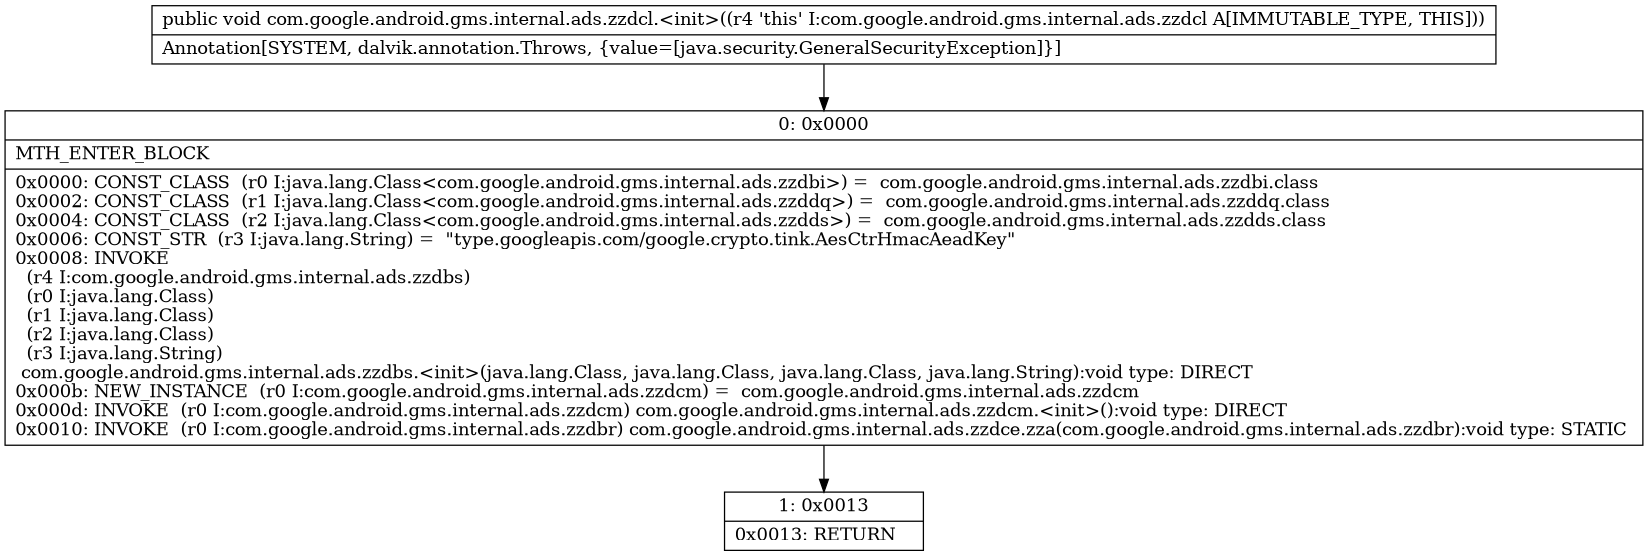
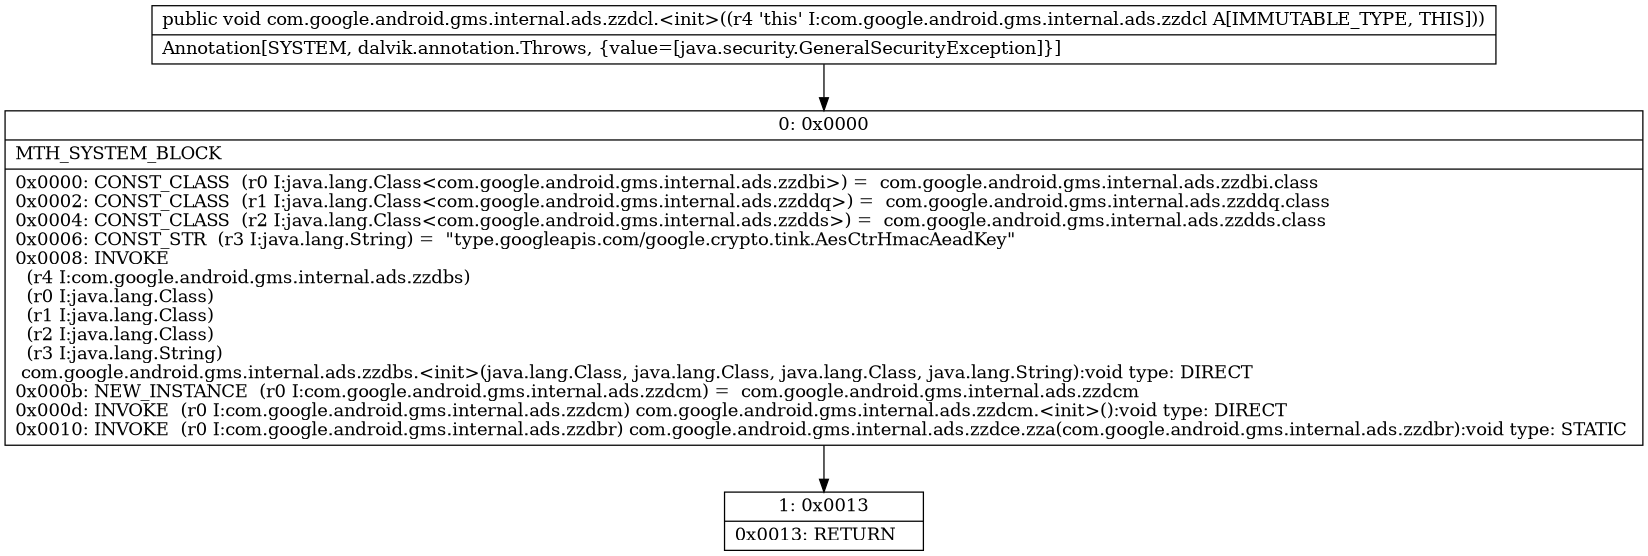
(113, 154) -> (118, 154)
